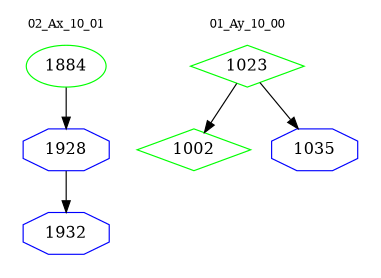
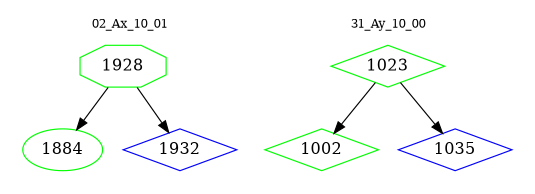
(247, 25) -> (388, 25)
(66, 102) -> (96, 104)
(66, 150) -> (123, 66)
(315, 150) -> (455, 150)
(66, 233) -> (180, 150)
